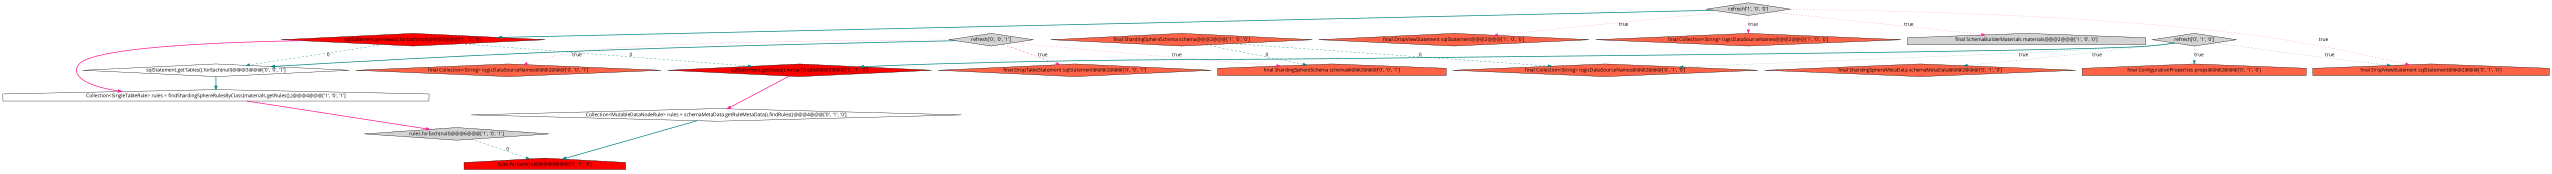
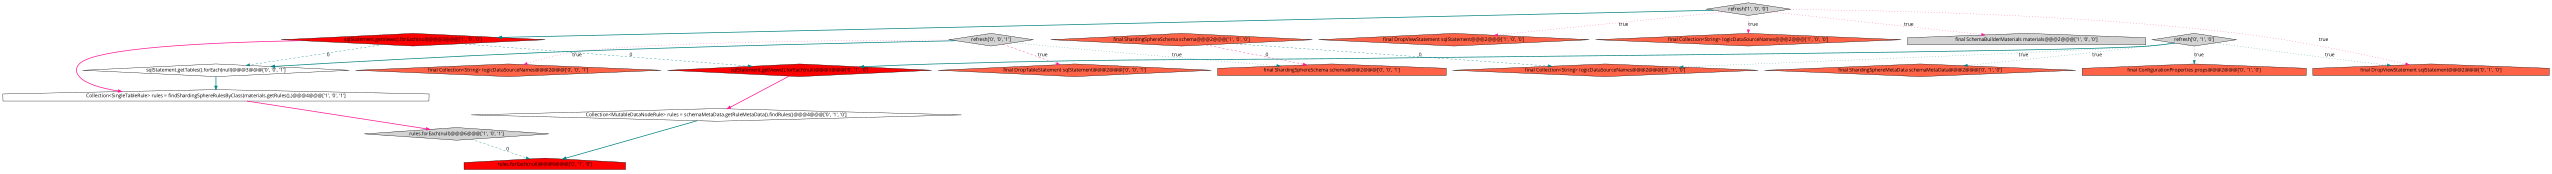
(1145, 55) -> (1145, 55)
(1255, 55) -> (1255, 55)
